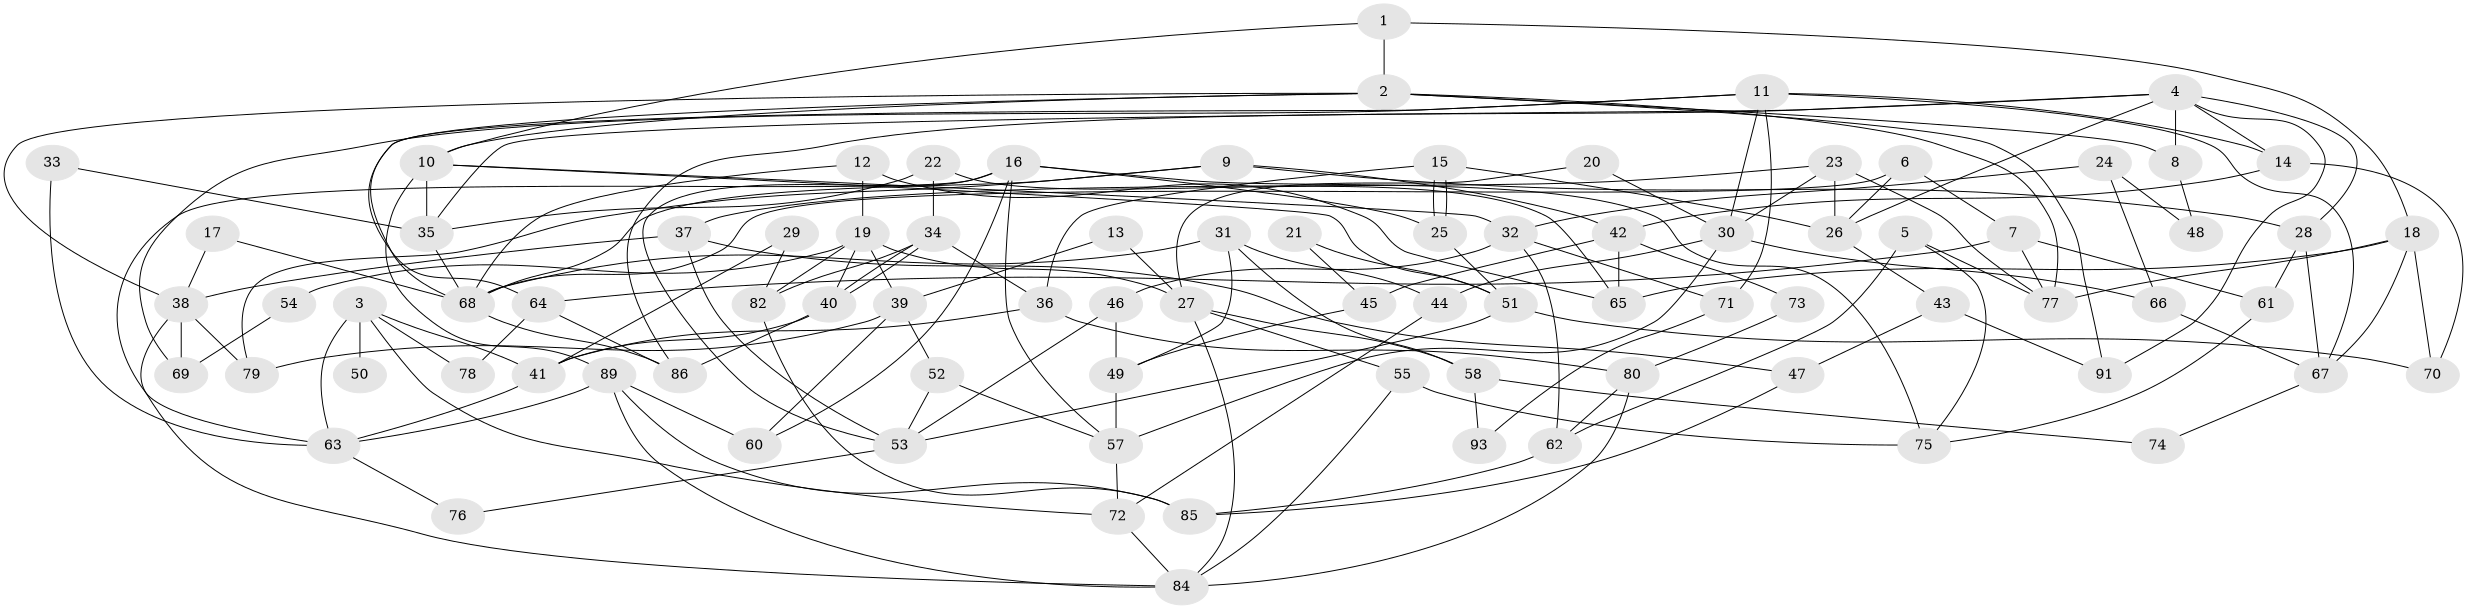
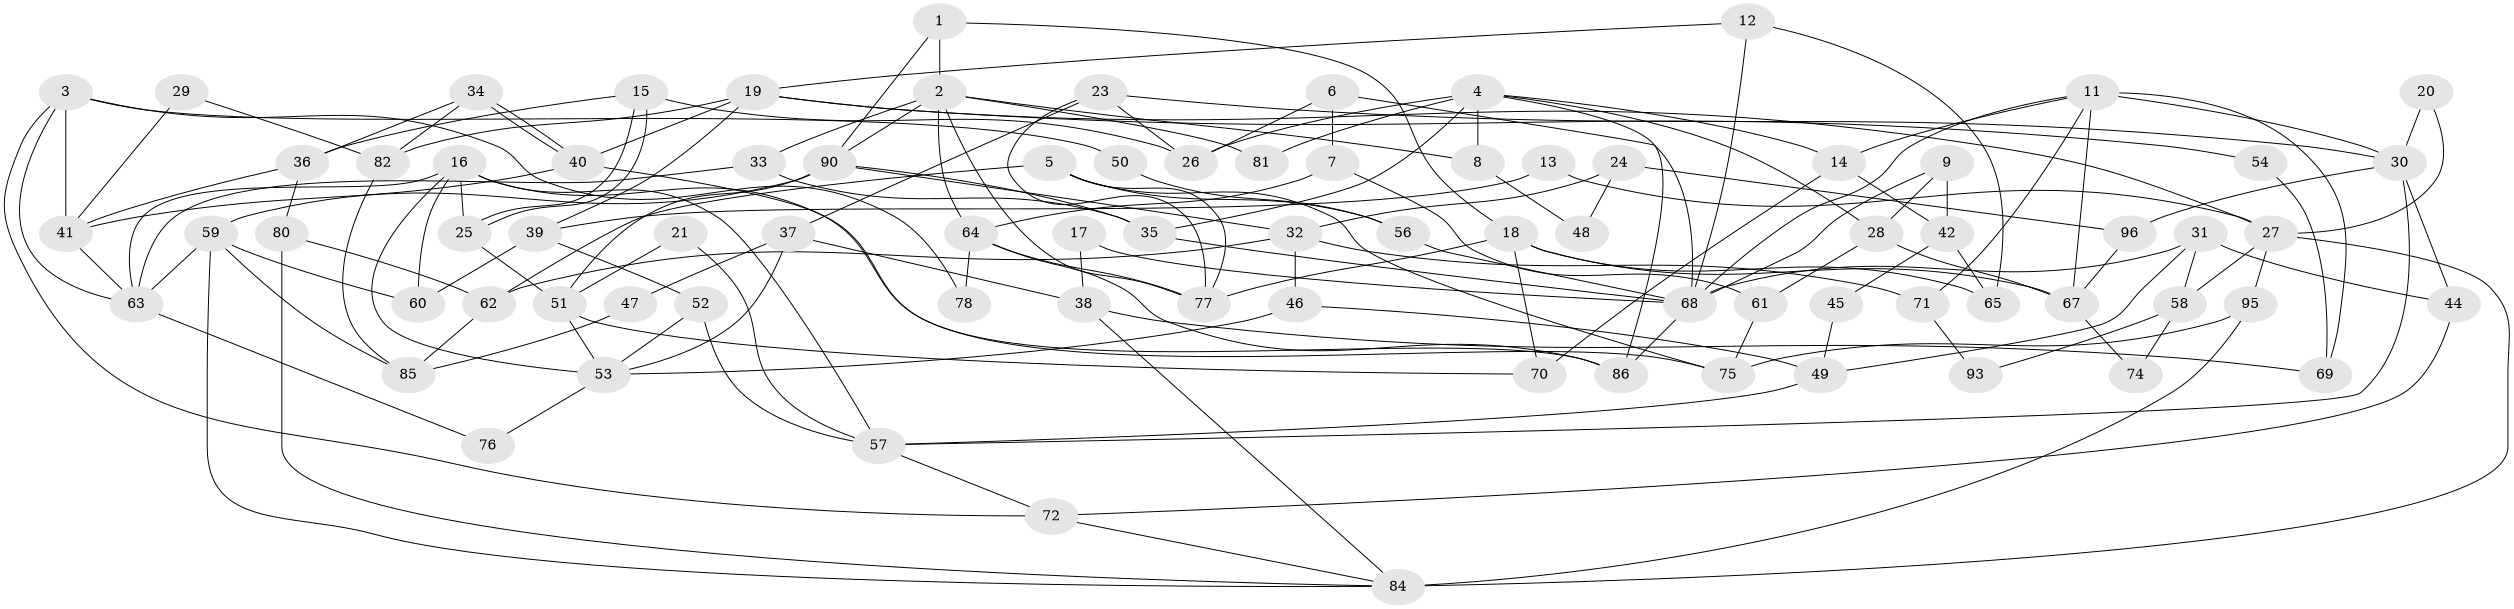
(568, 102) -> (841, 127)
(427, 163) -> (830, 163)
(933, 163) -> none
none -> (1403, 234)
(1323, 261) -> (759, 357)
(2029, 263) -> (1087, 270)
(1798, 304) -> none
(1943, 304) -> none
(2159, 304) -> (2130, 234)
(252, 375) -> none
(609, 375) -> (211, 234)
(1403, 375) -> (2251, 304)
(2105, 375) -> (1262, 163)
